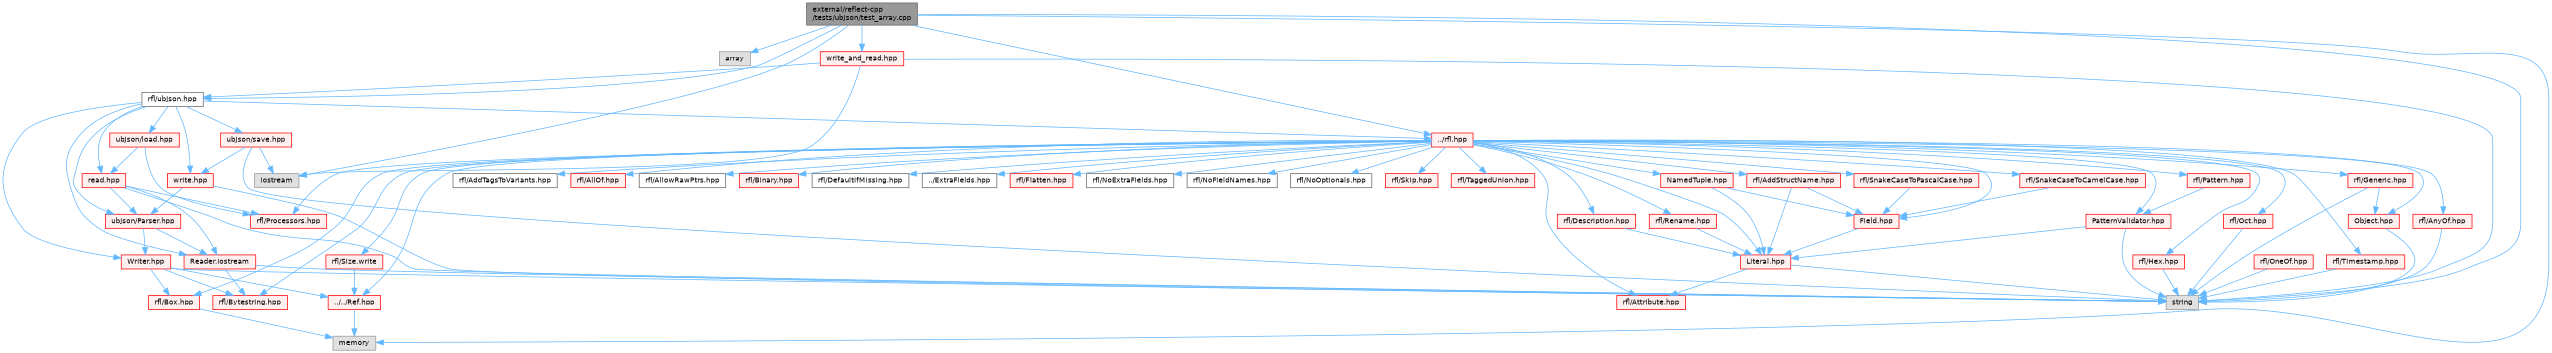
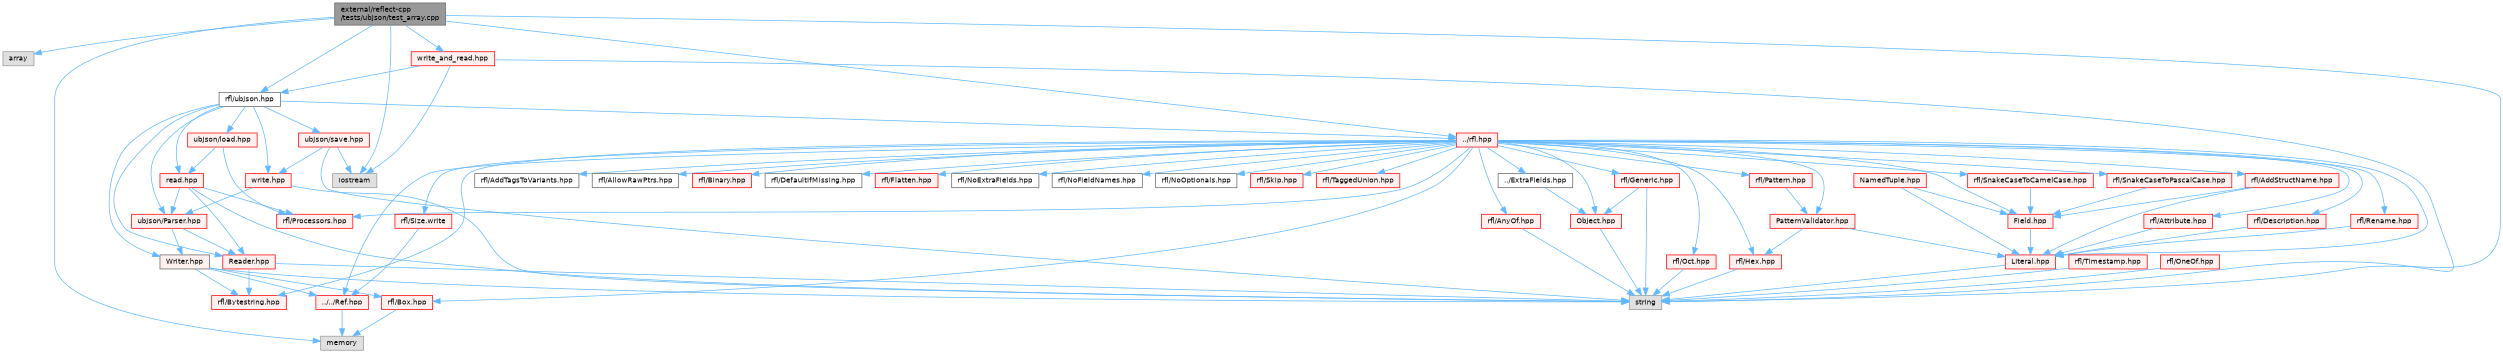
(1933, 144) -> none
(1577, 161) -> none
(598, 181) -> none
none -> (1562, 199)
(146, 262) -> (185, 262)
(220, 262) -> (249, 262)
(2126, 269) -> (1787, 239)
(1723, 277) -> (2108, 241)
